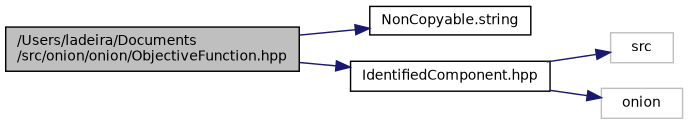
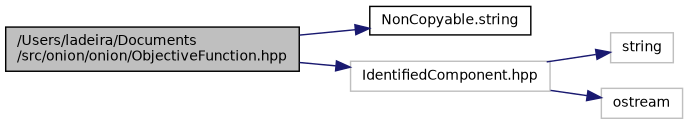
(642, 48) -> (642, 48)
(450, 76) -> (450, 76)
(642, 103) -> (642, 103)
